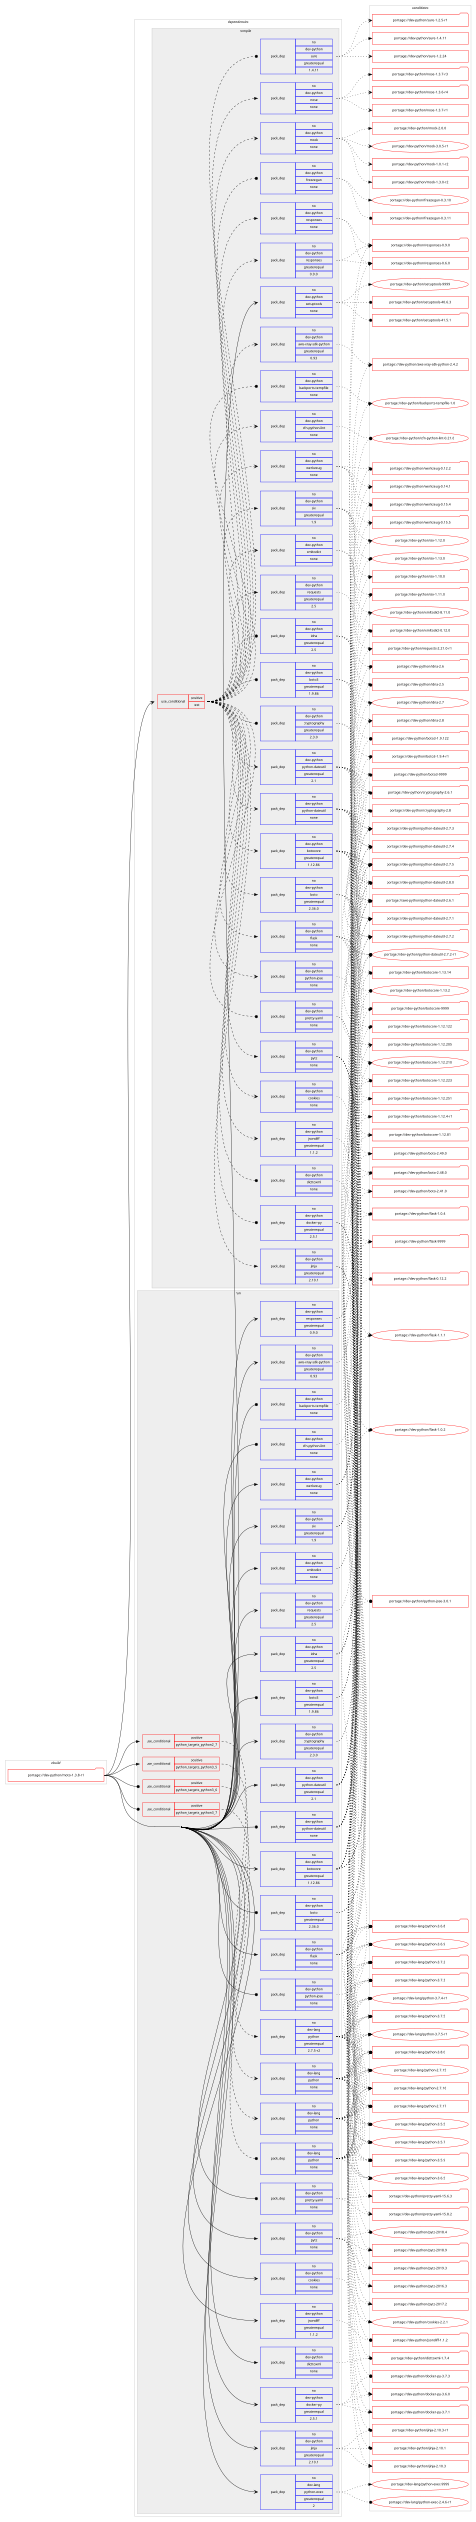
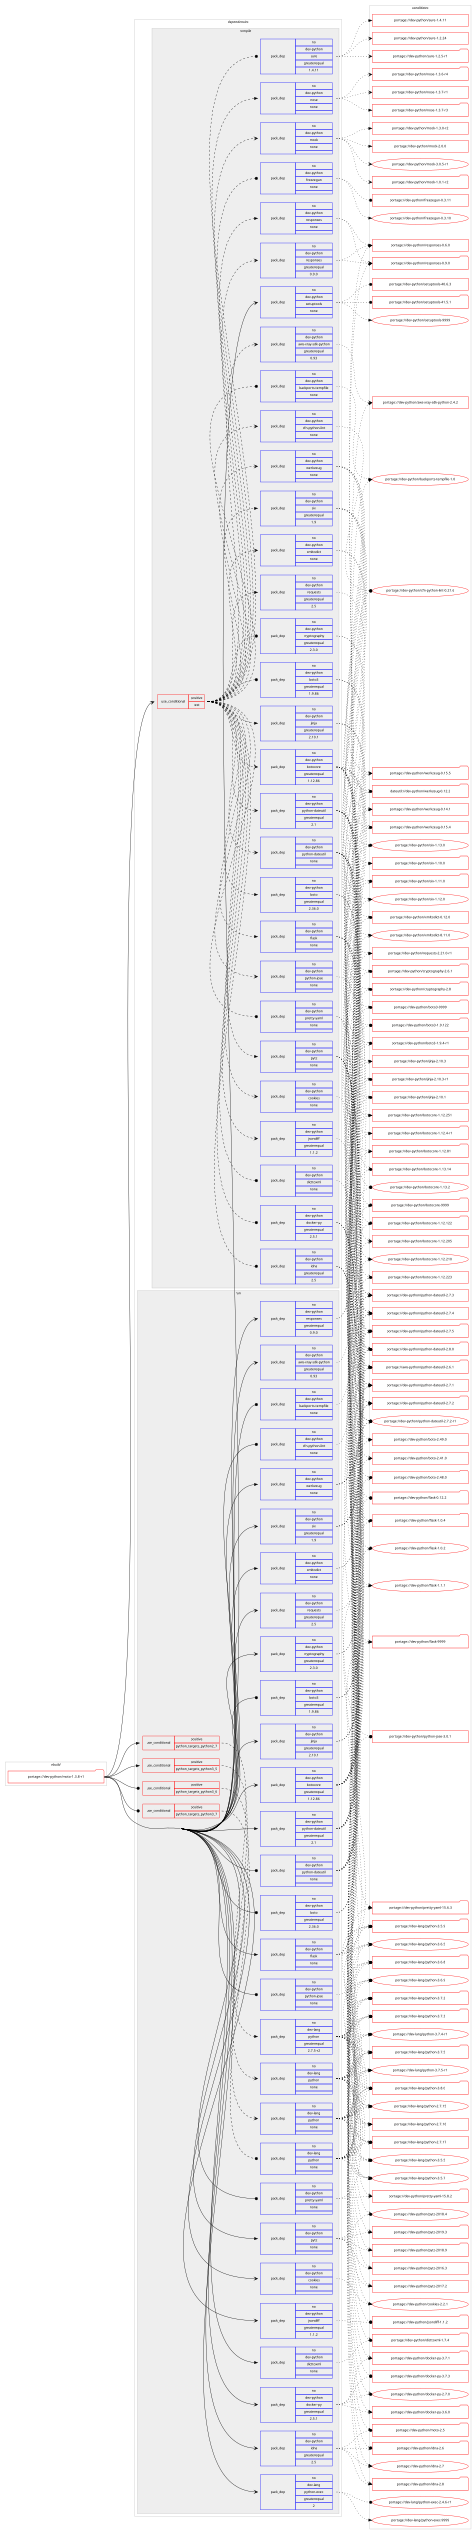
(420, 469) -> (420, 791)
(420, 685) -> (420, 2430)
(420, 721) -> (420, 2484)
none -> (420, 2394)
